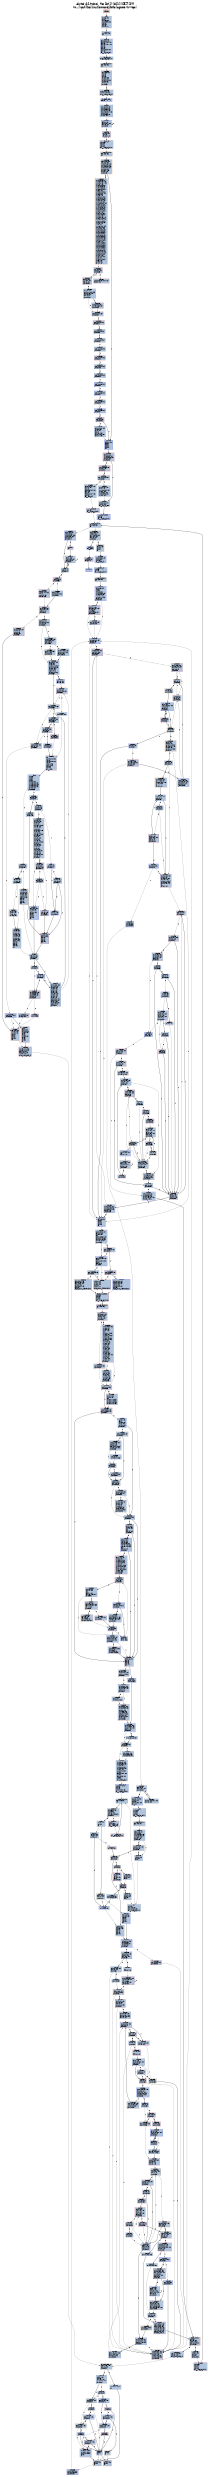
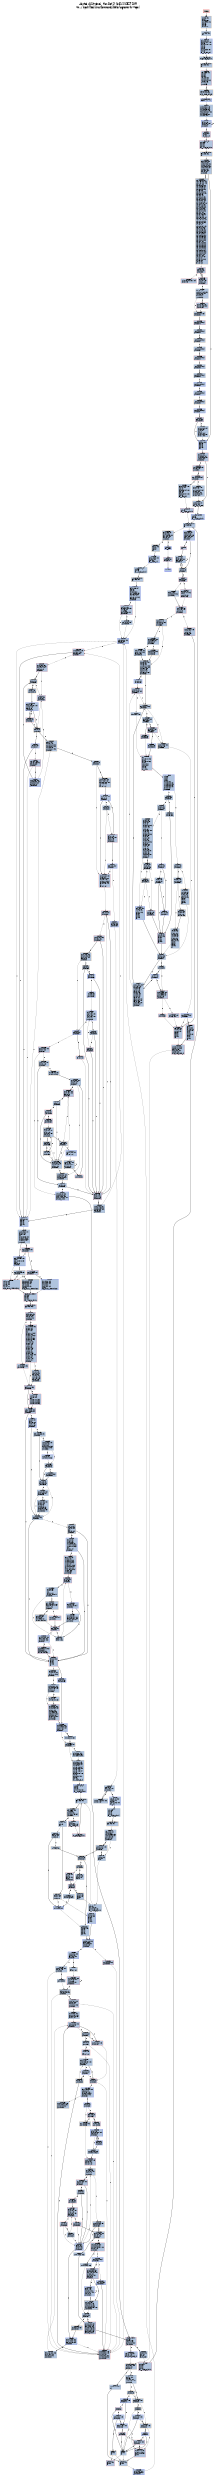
(168, 1009) -> (78, 1045)
